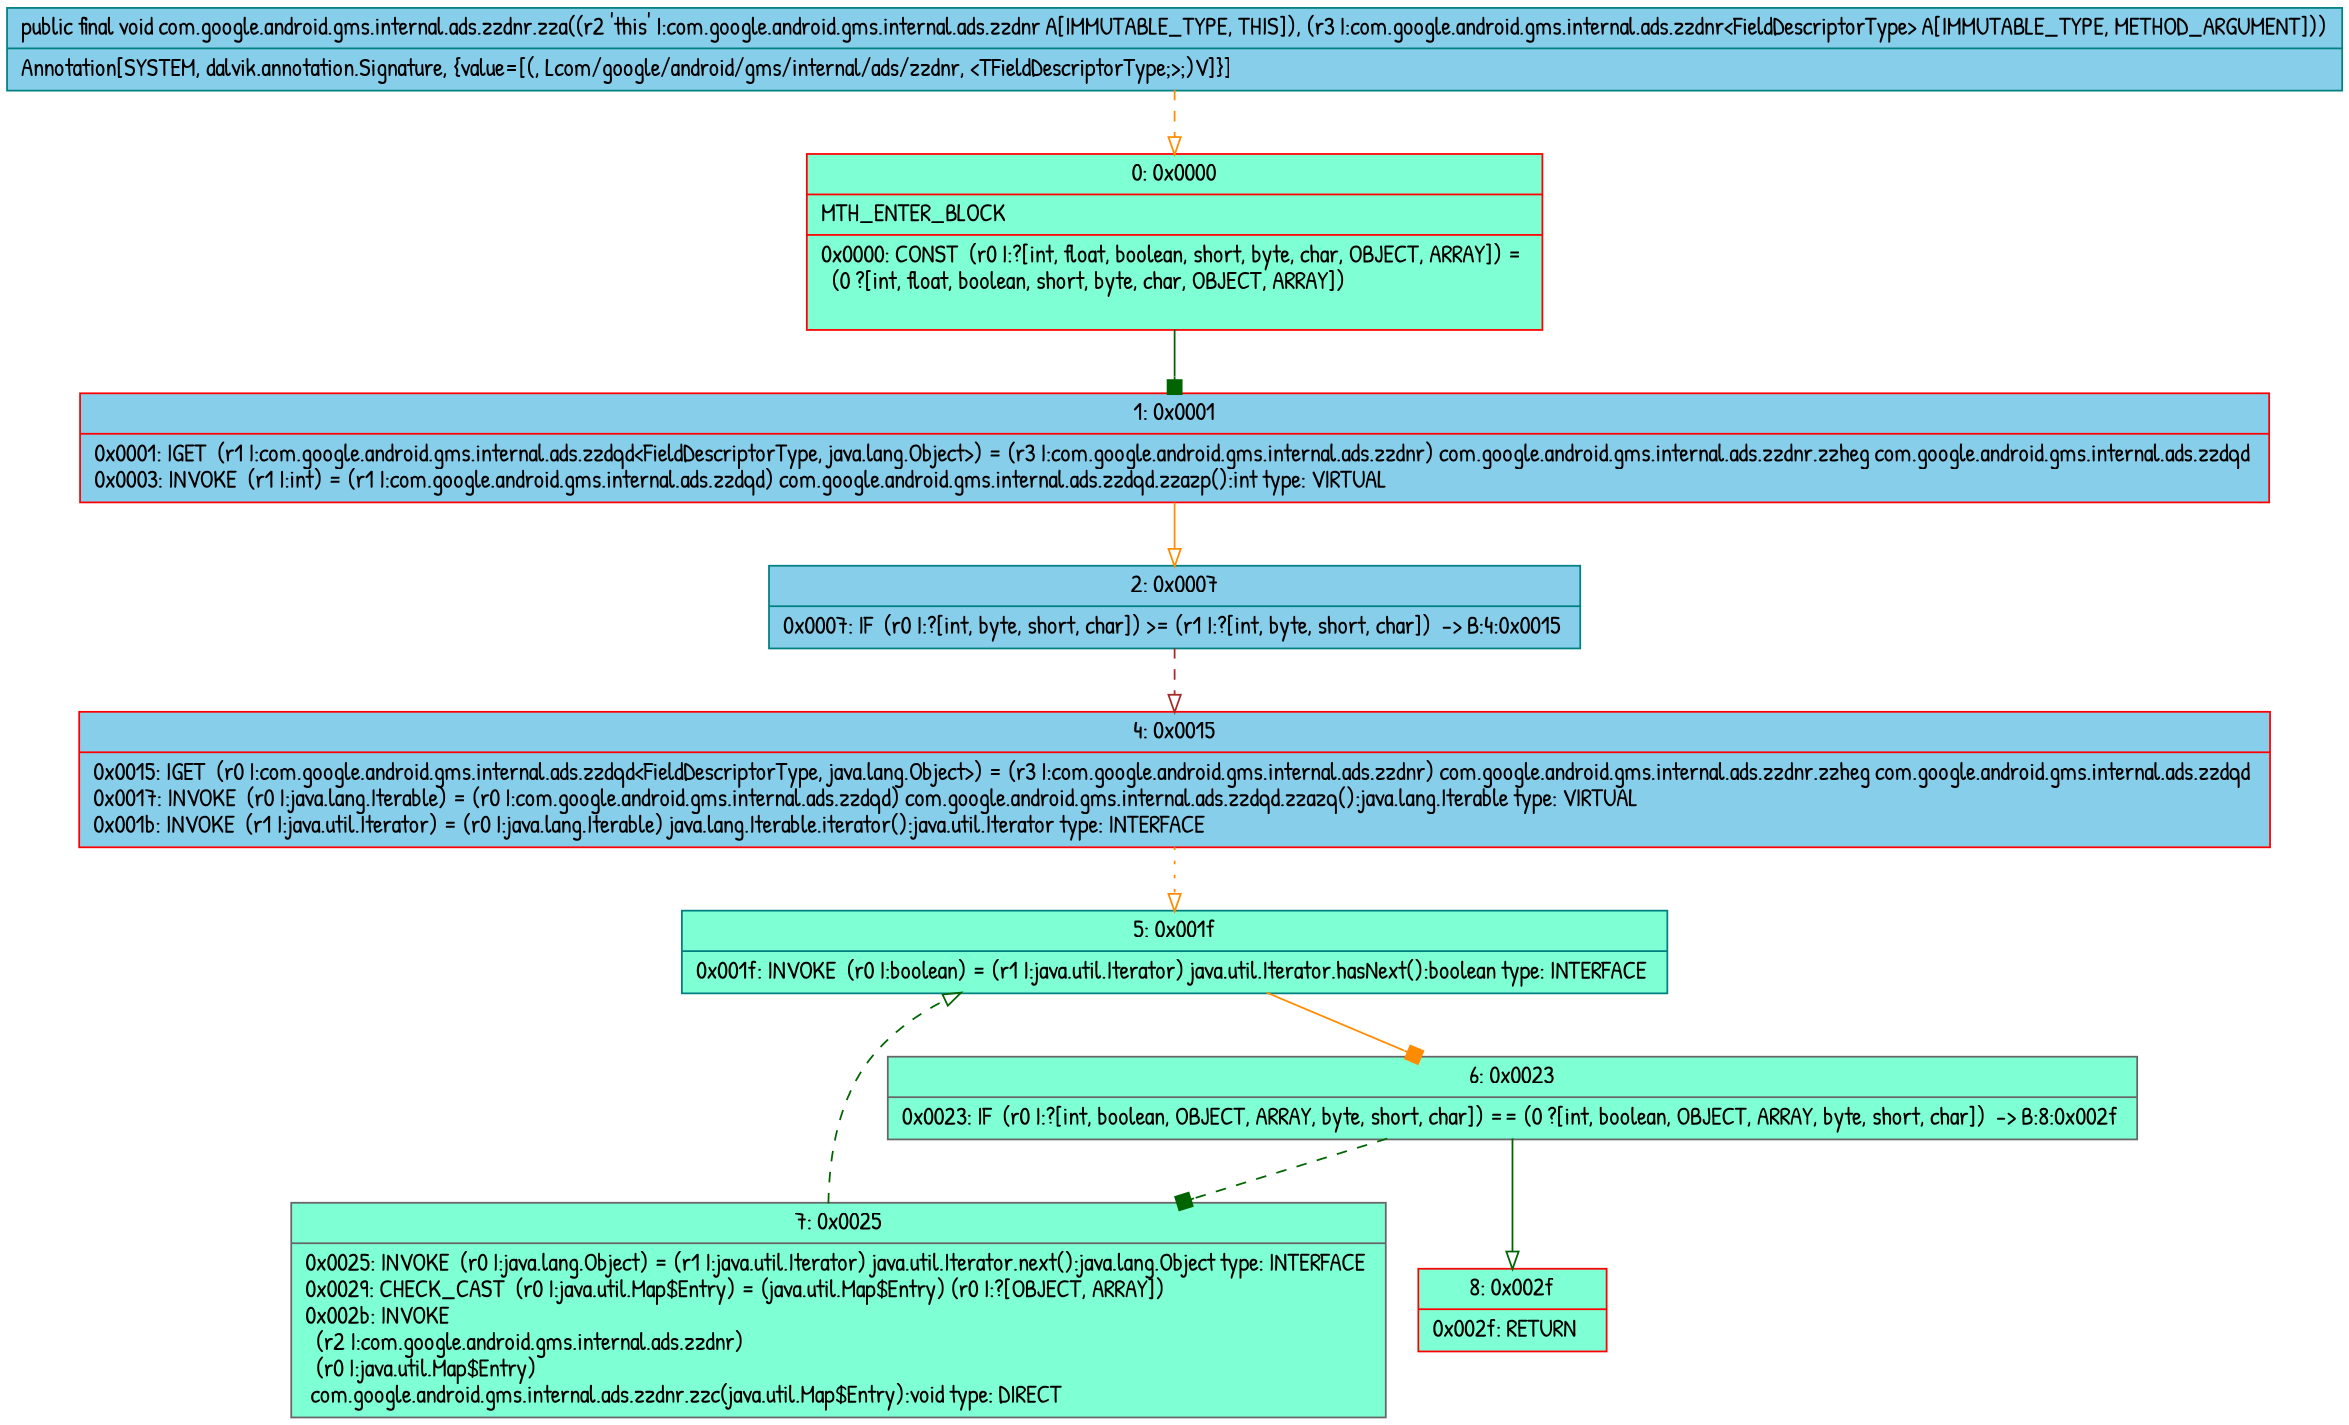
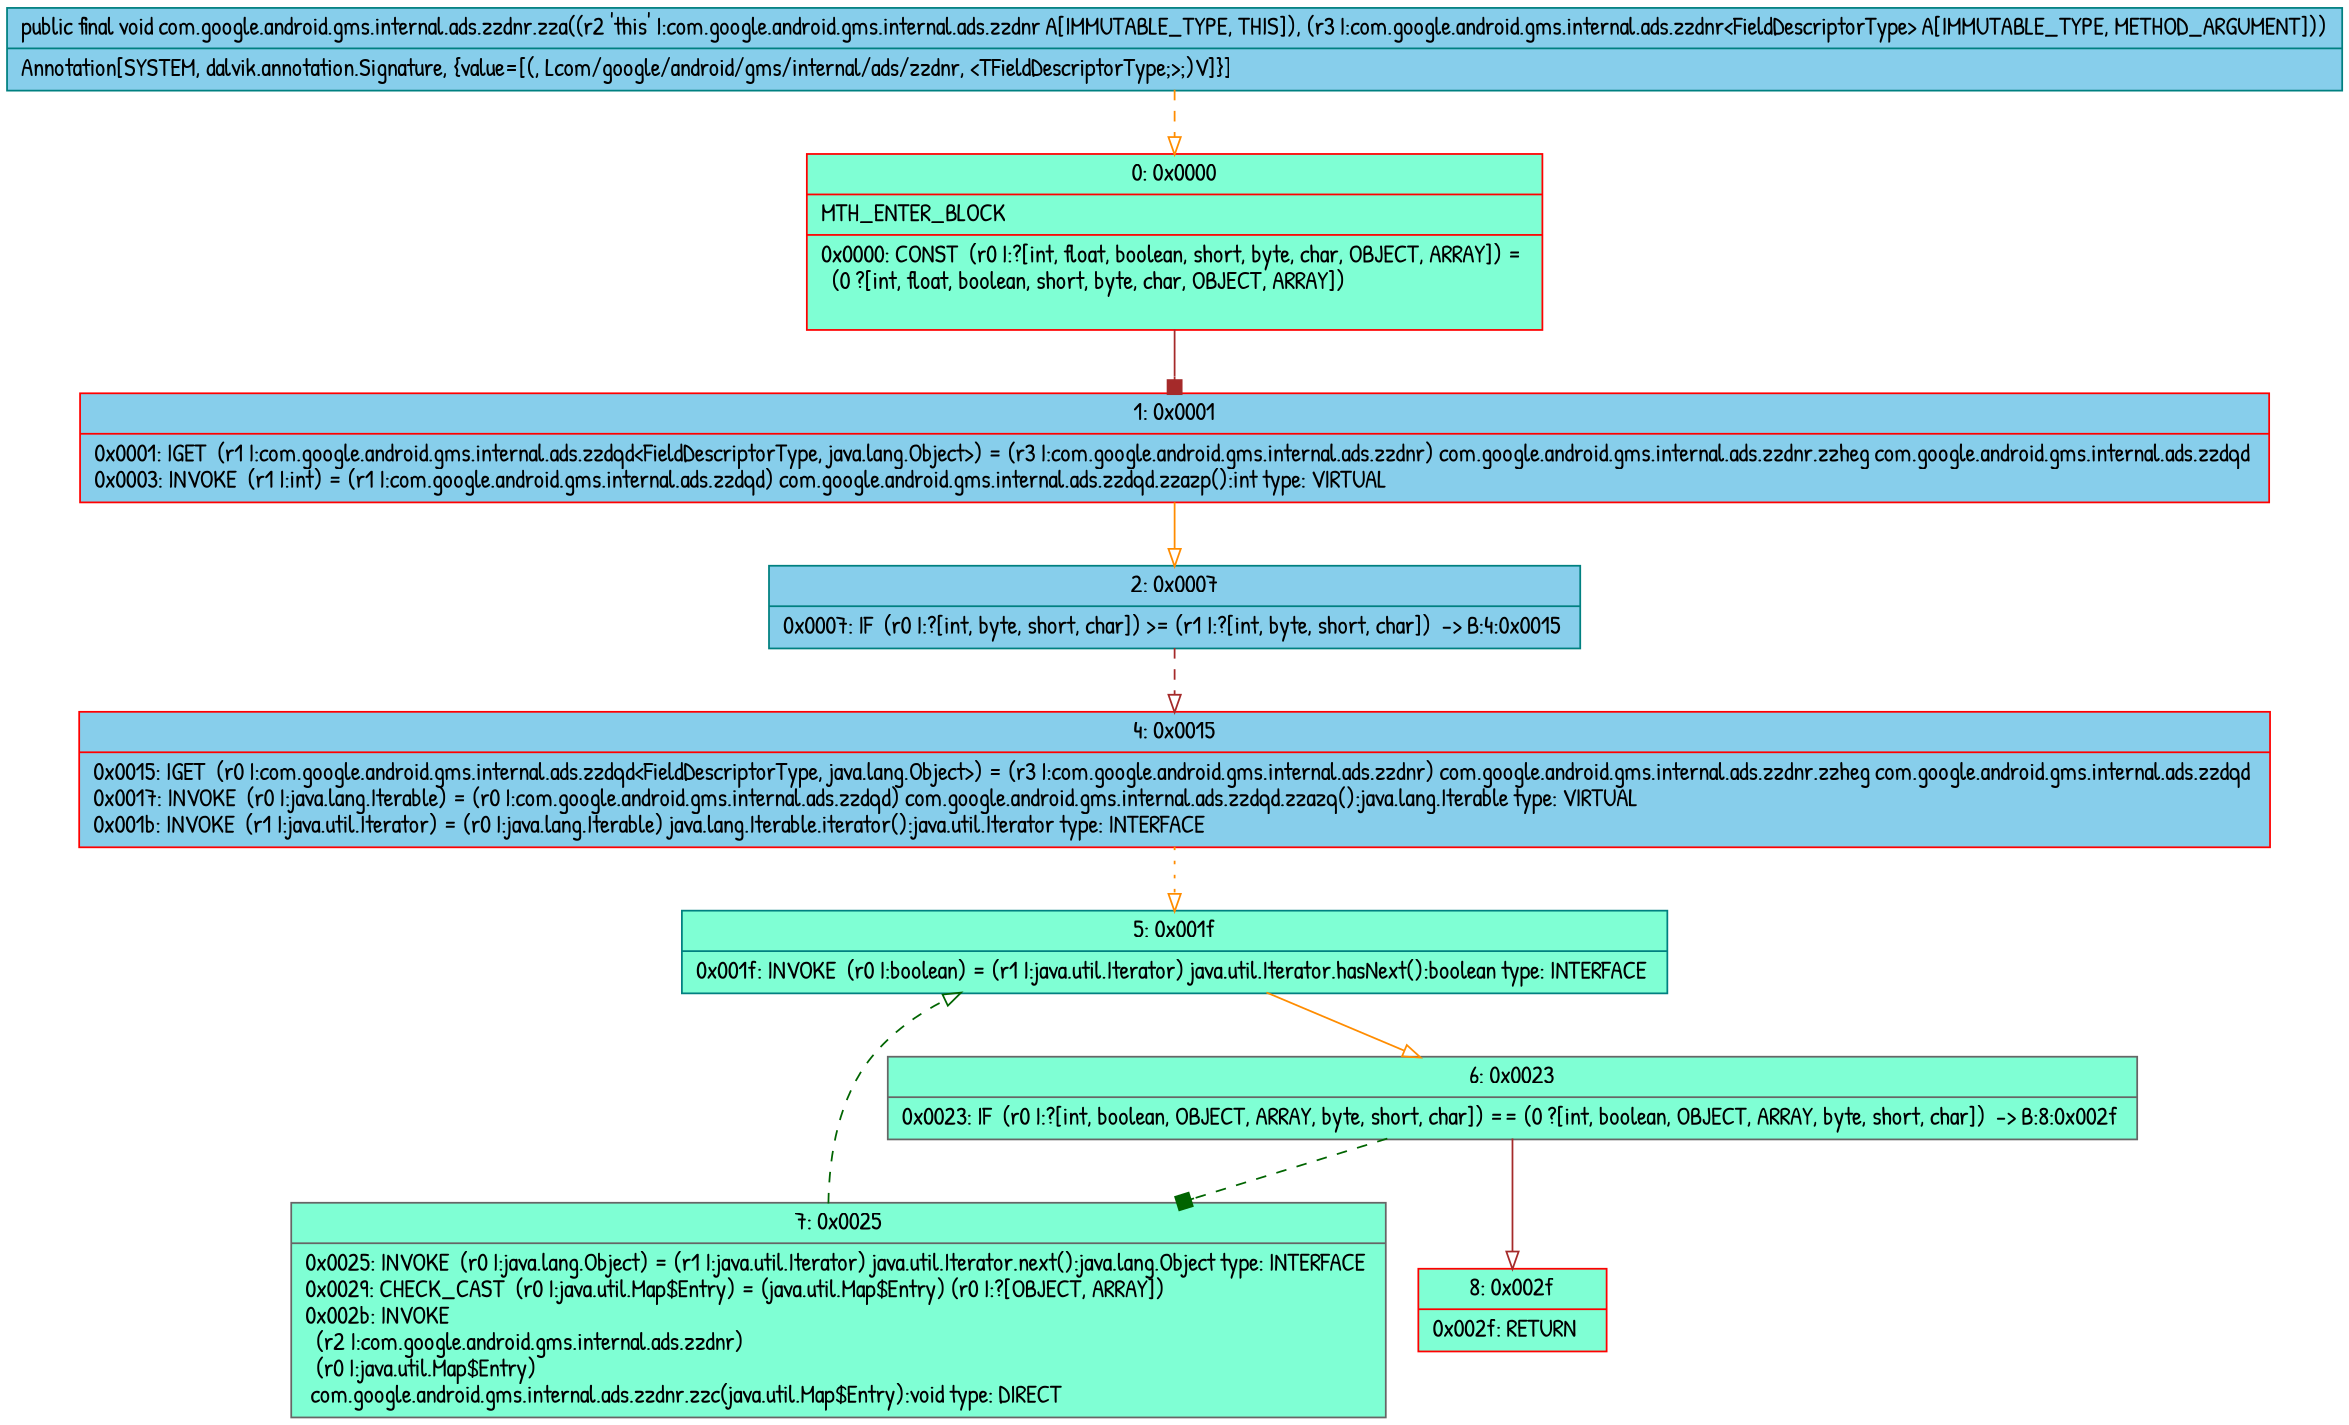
(1175, 353) -> (1175, 353)
(1335, 1022) -> (1335, 1022)
(1512, 1195) -> (1512, 1195)
